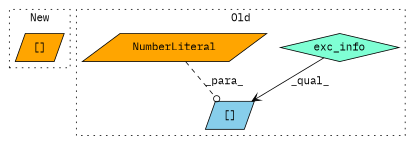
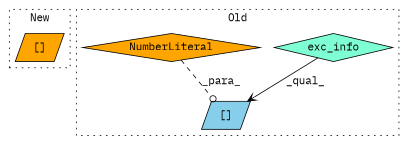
(175, 48) -> (171, 48)
